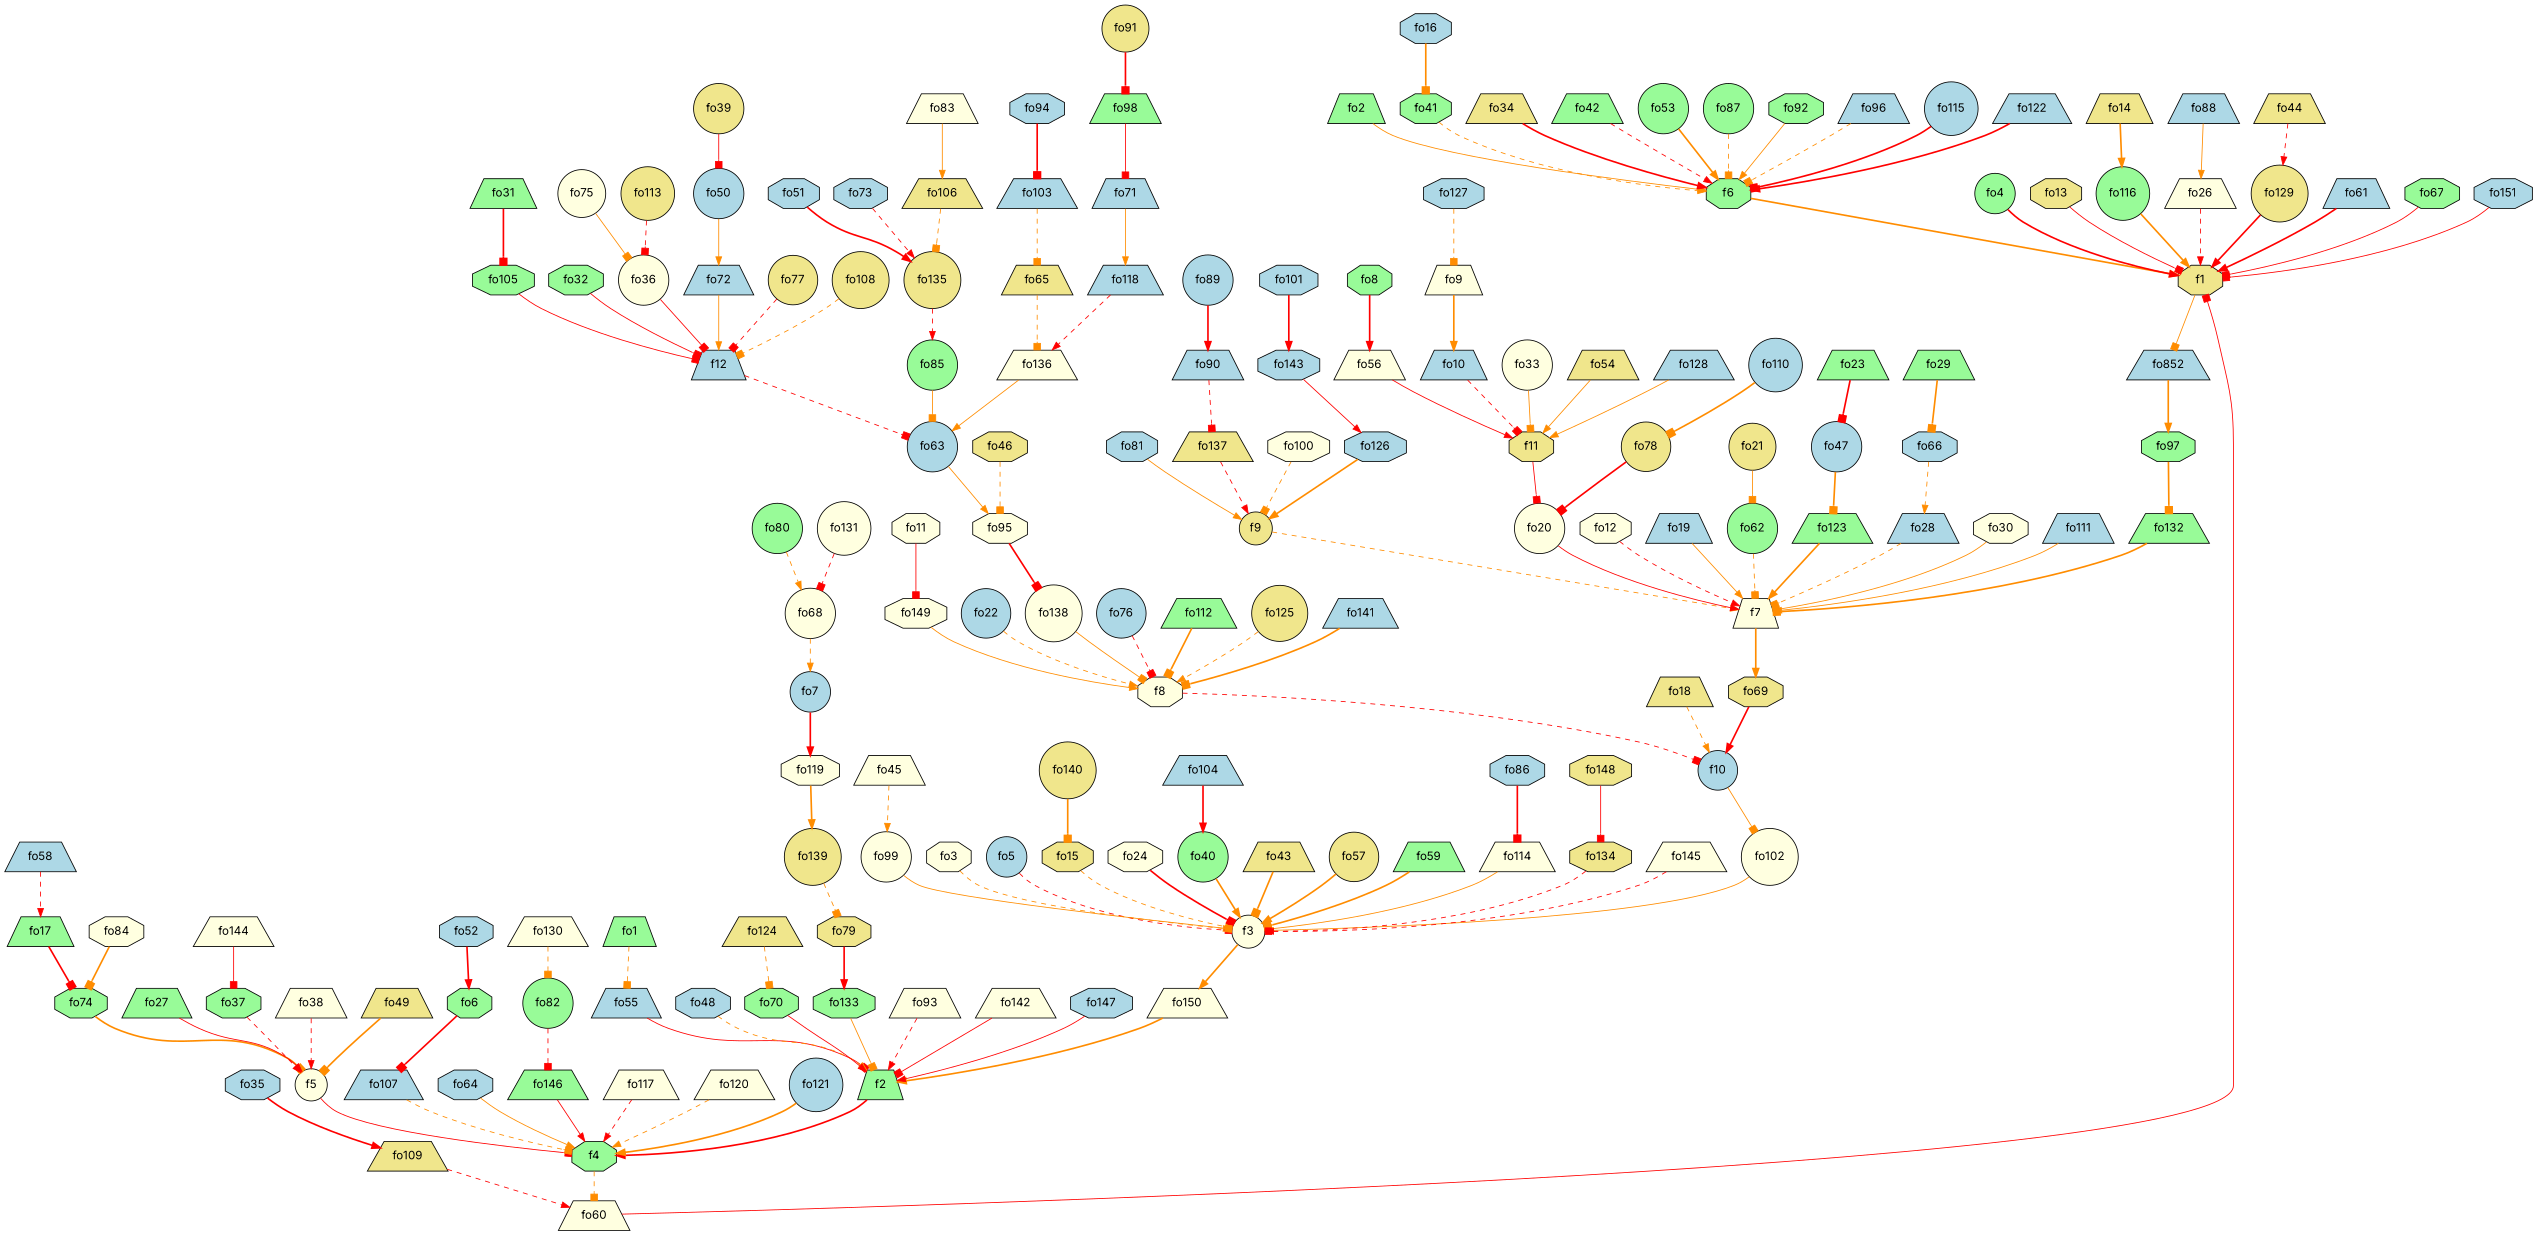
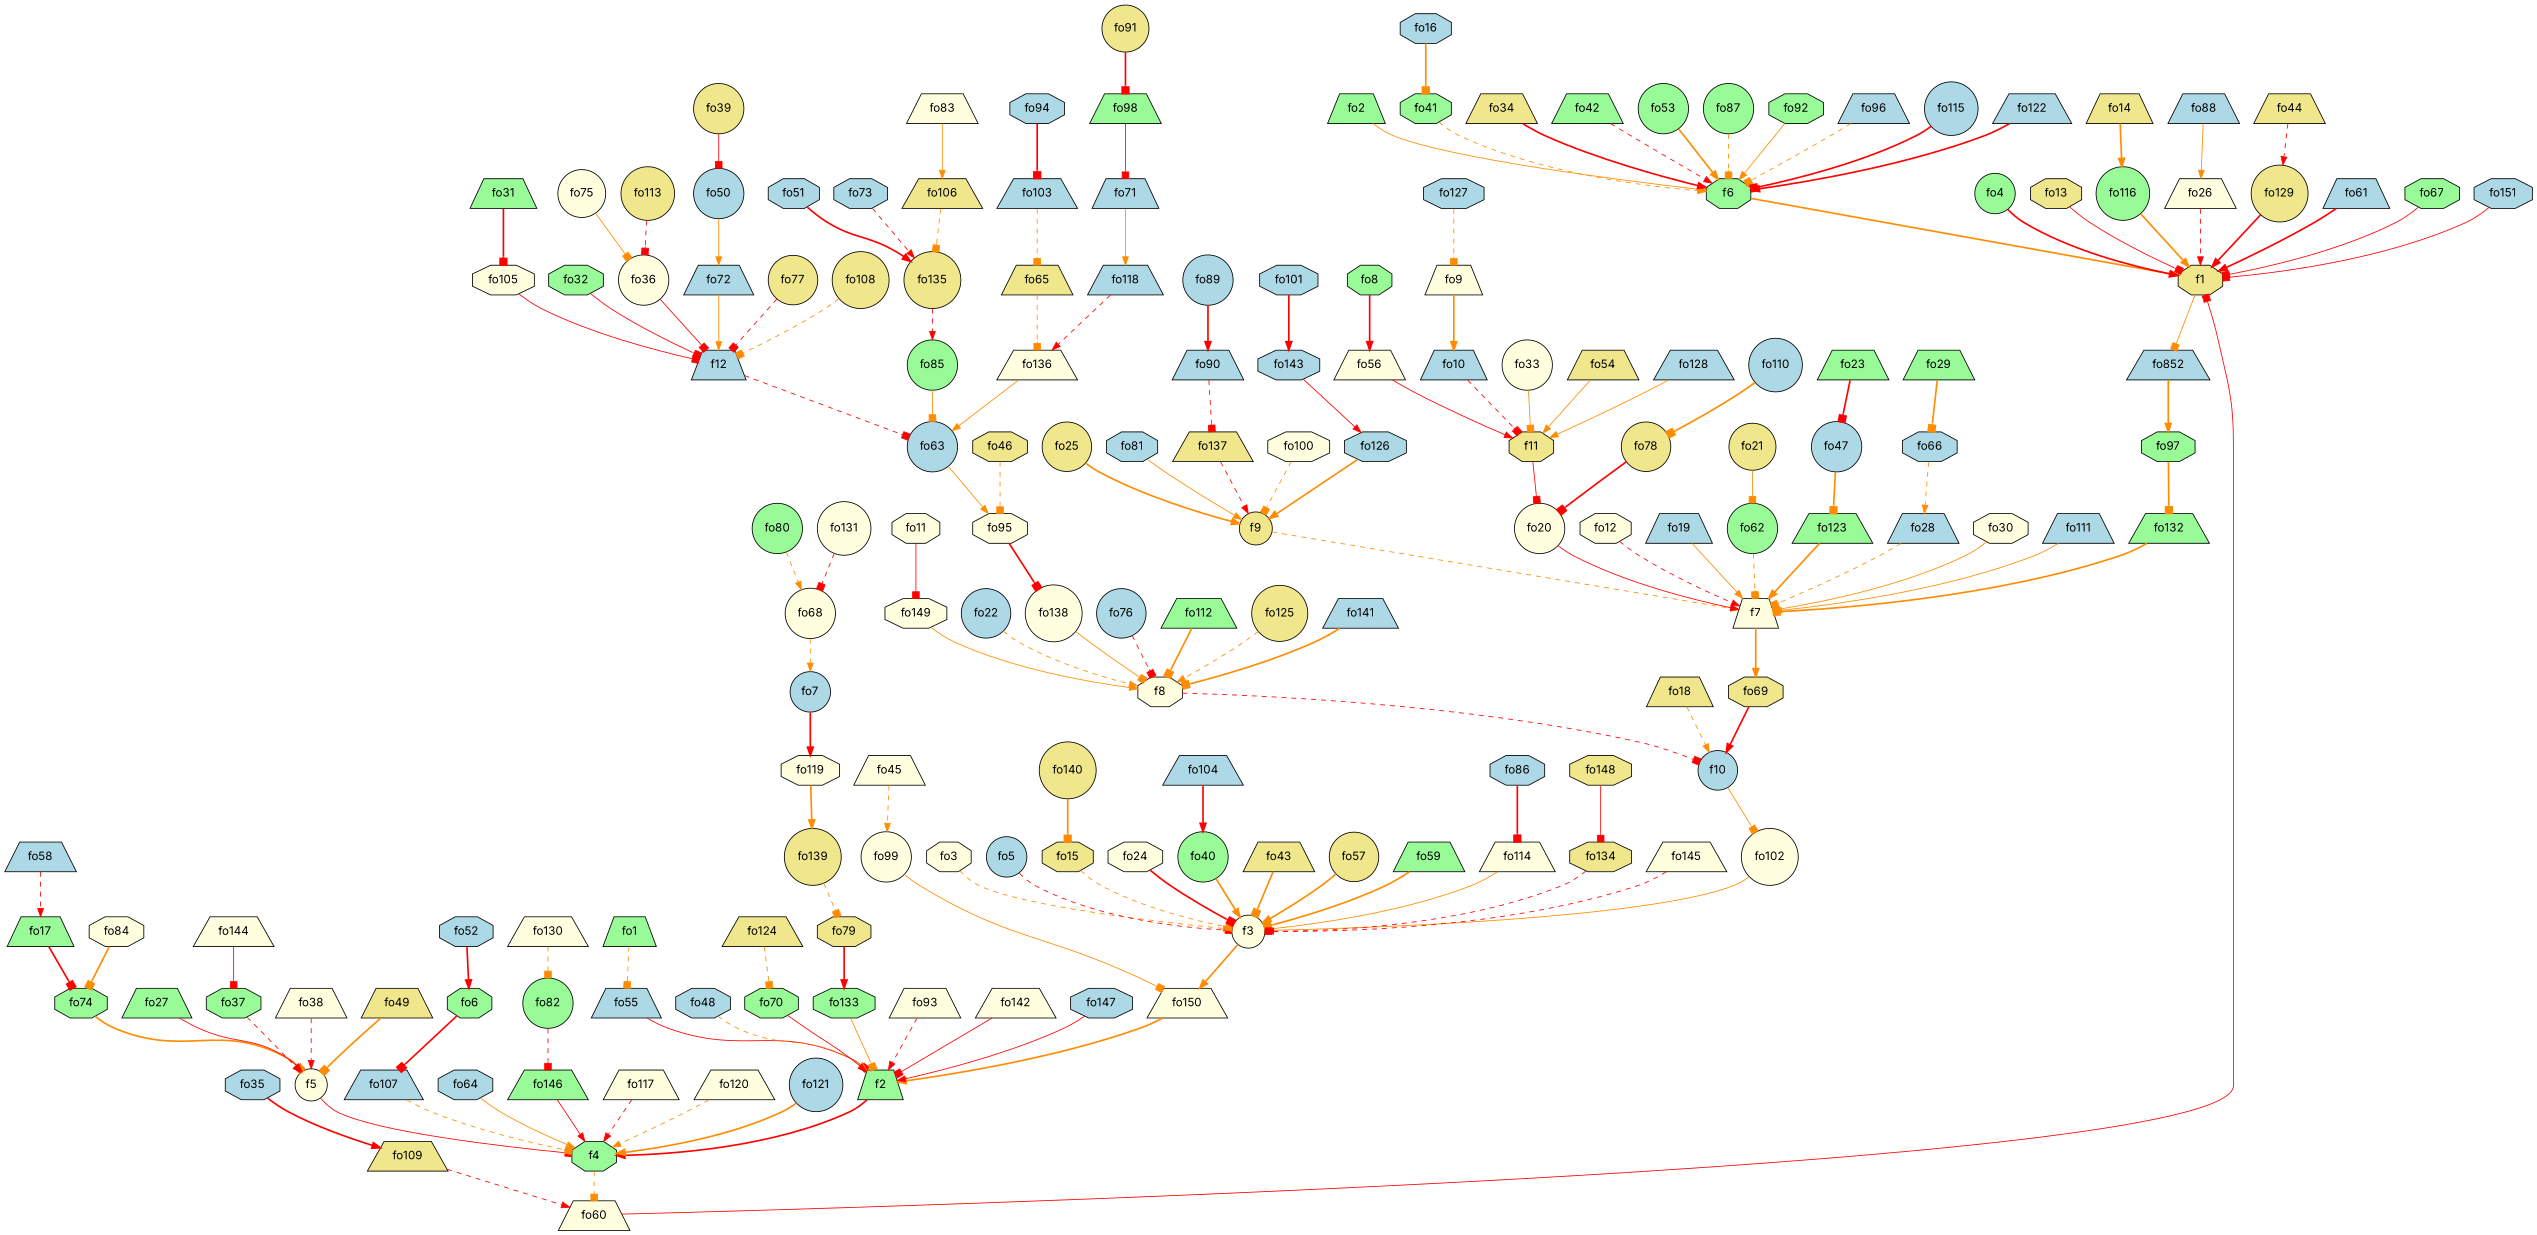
(503, 280) -> (503, 280)
none -> (1067, 447)
(1021, 904) -> (1027, 936)
